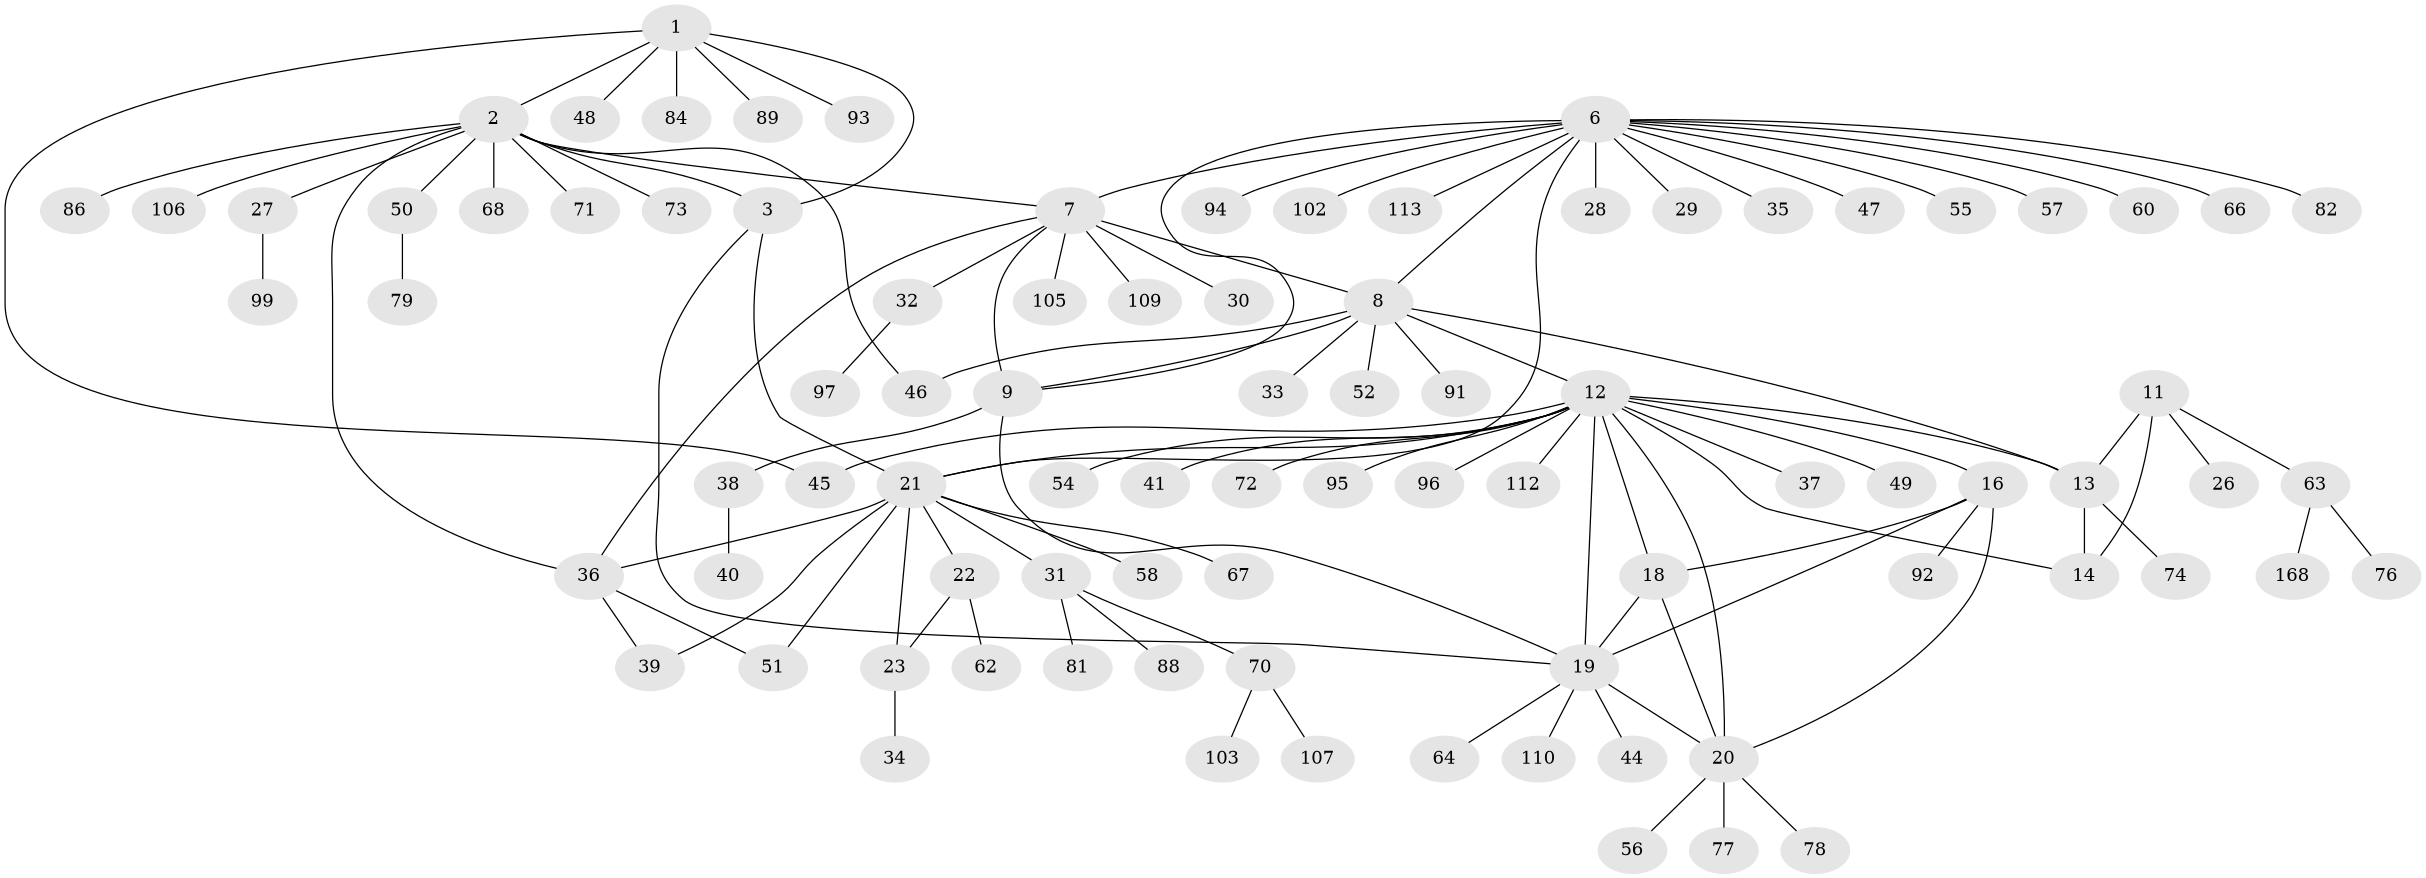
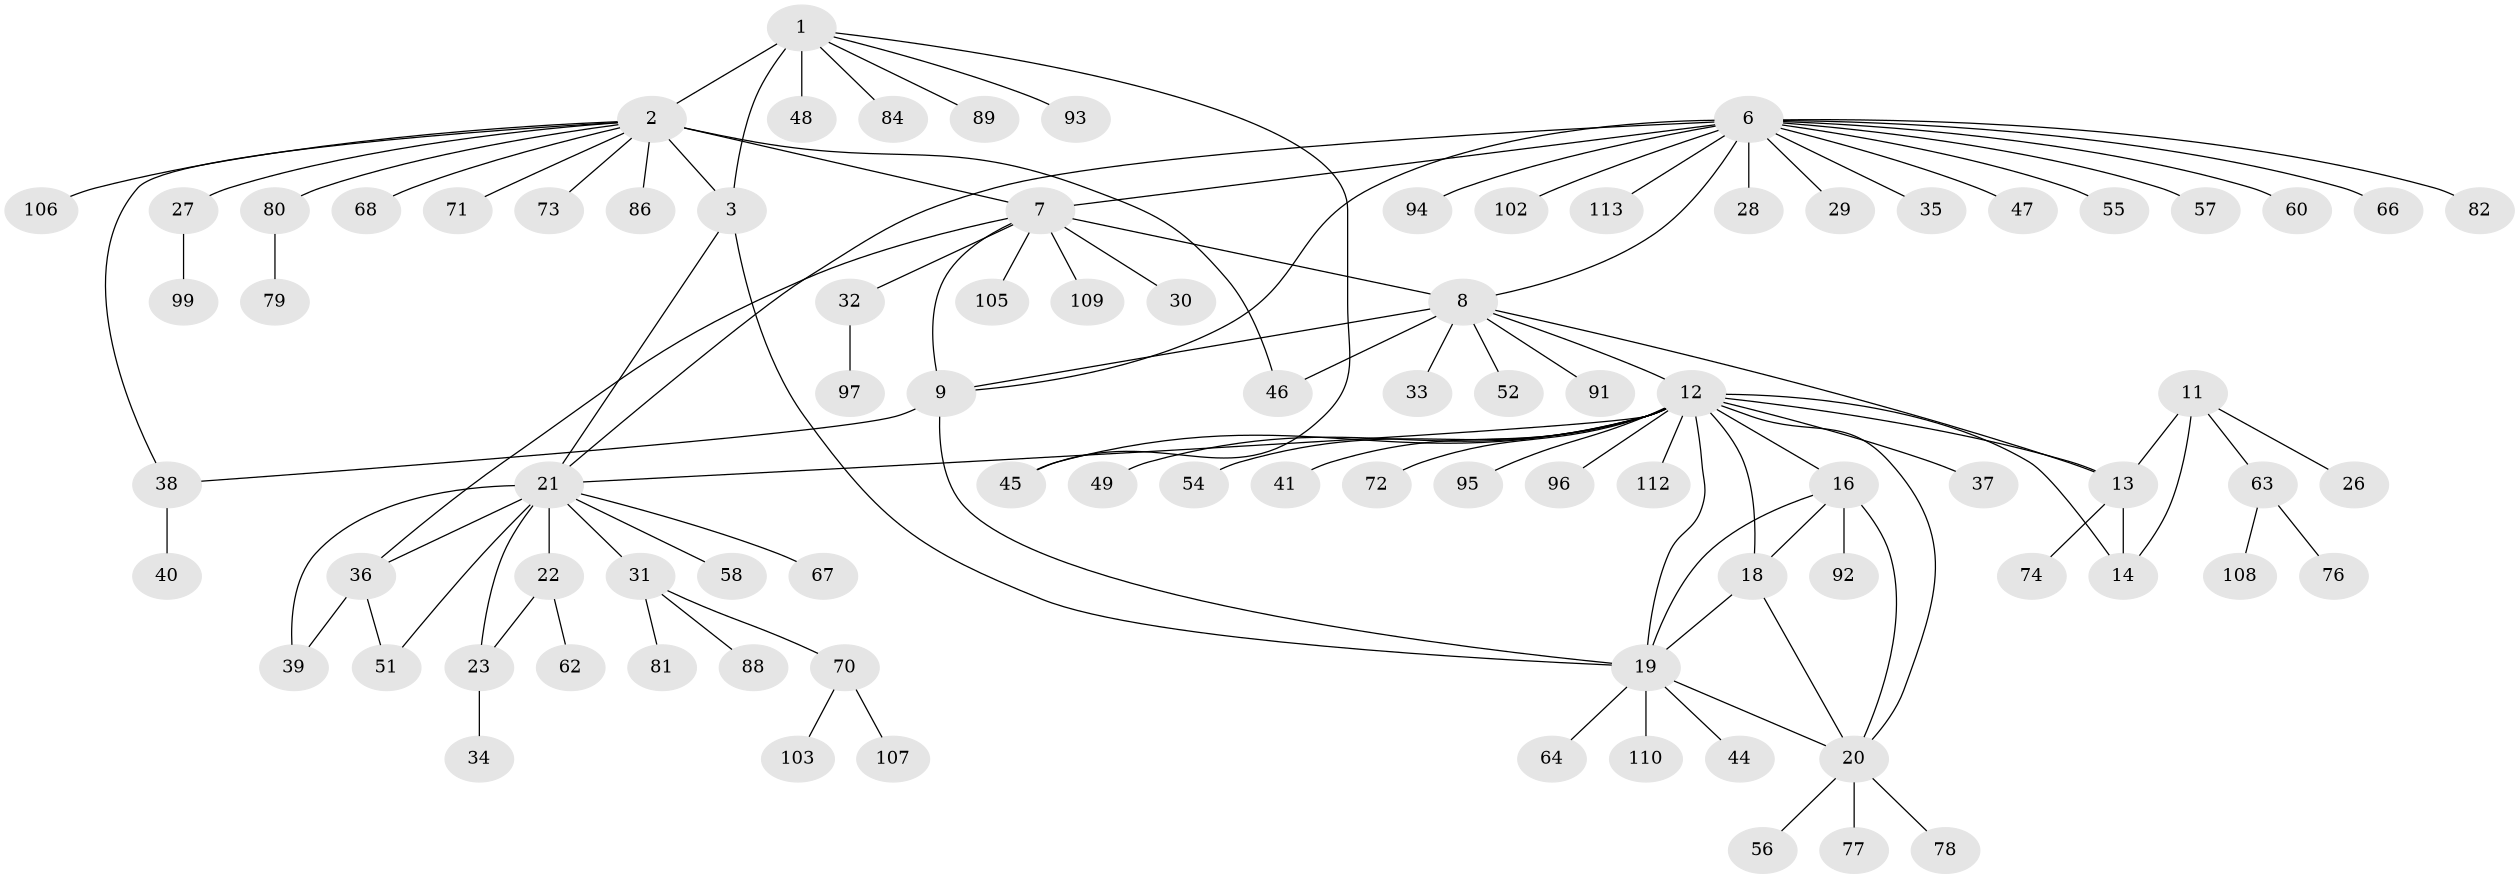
(402, 211) -> (275, 211)
(333, 379) -> (139, 188)
(2293, 576) -> (2240, 576)
